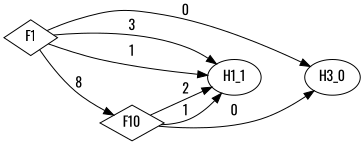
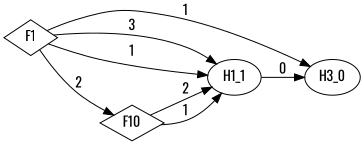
(186, 11) -> (186, 11)
(79, 84) -> (79, 84)
(235, 125) -> (278, 77)
